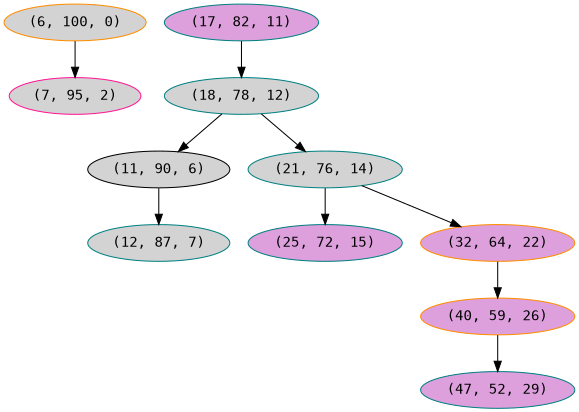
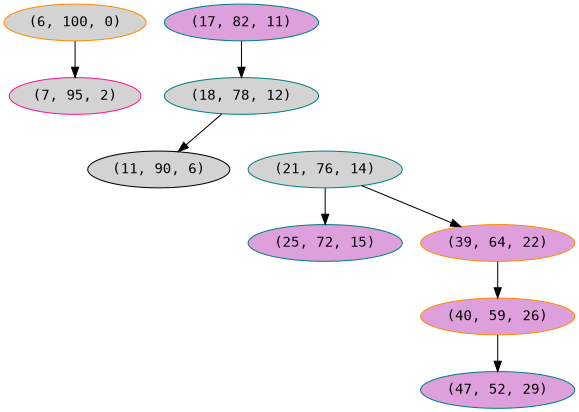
(279, 129) -> none
(159, 243) -> none
(498, 243) -> (498, 243)
